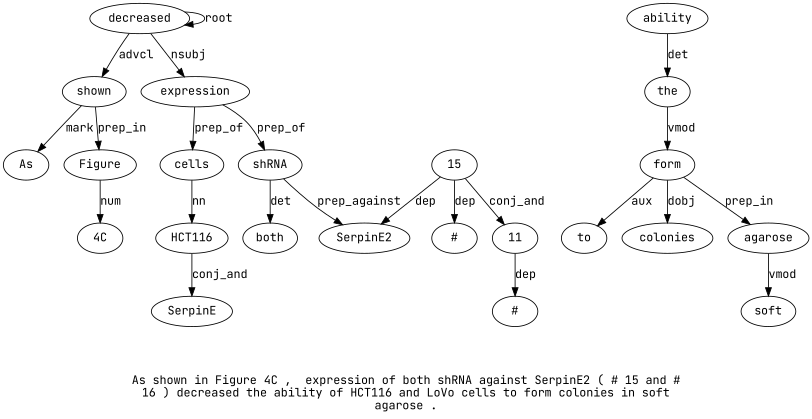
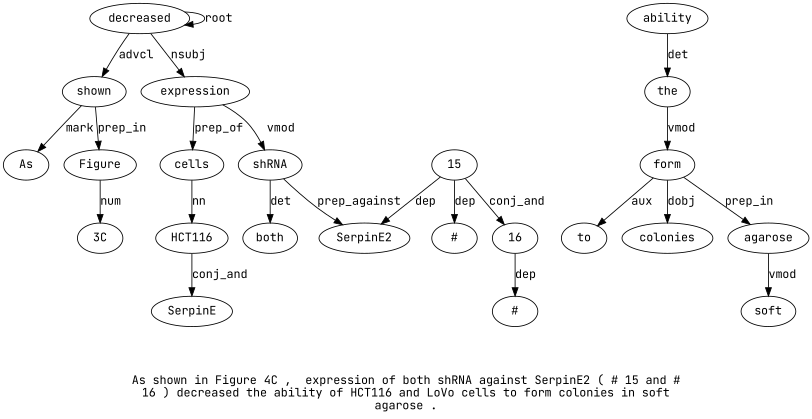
(281, 128) -> (281, 128)
(100, 238) -> (100, 238)
(515, 238) -> (515, 238)
